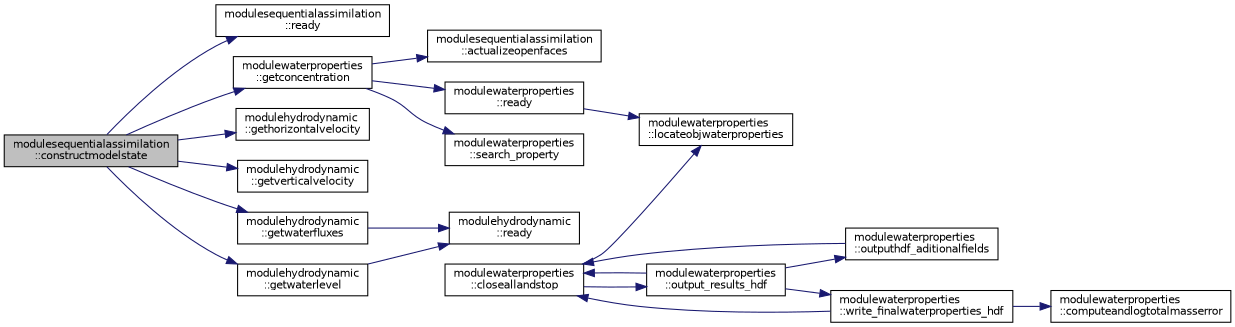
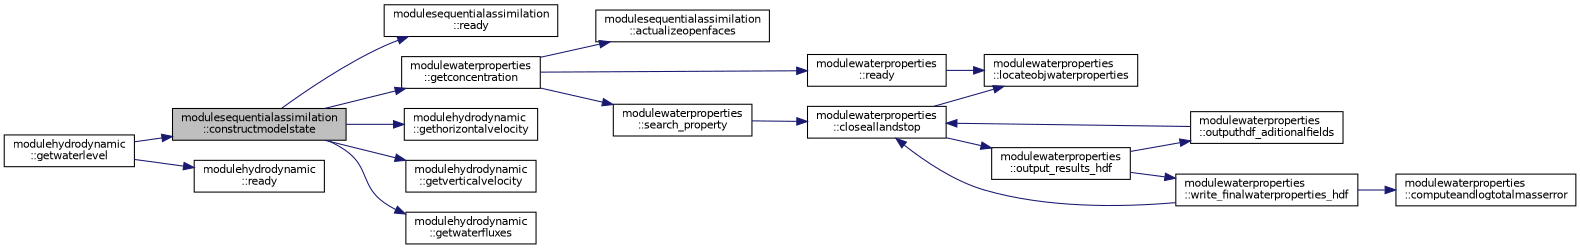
(163, 219) -> (148, 140)
(403, 228) -> none
(621, 273) -> (774, 121)
